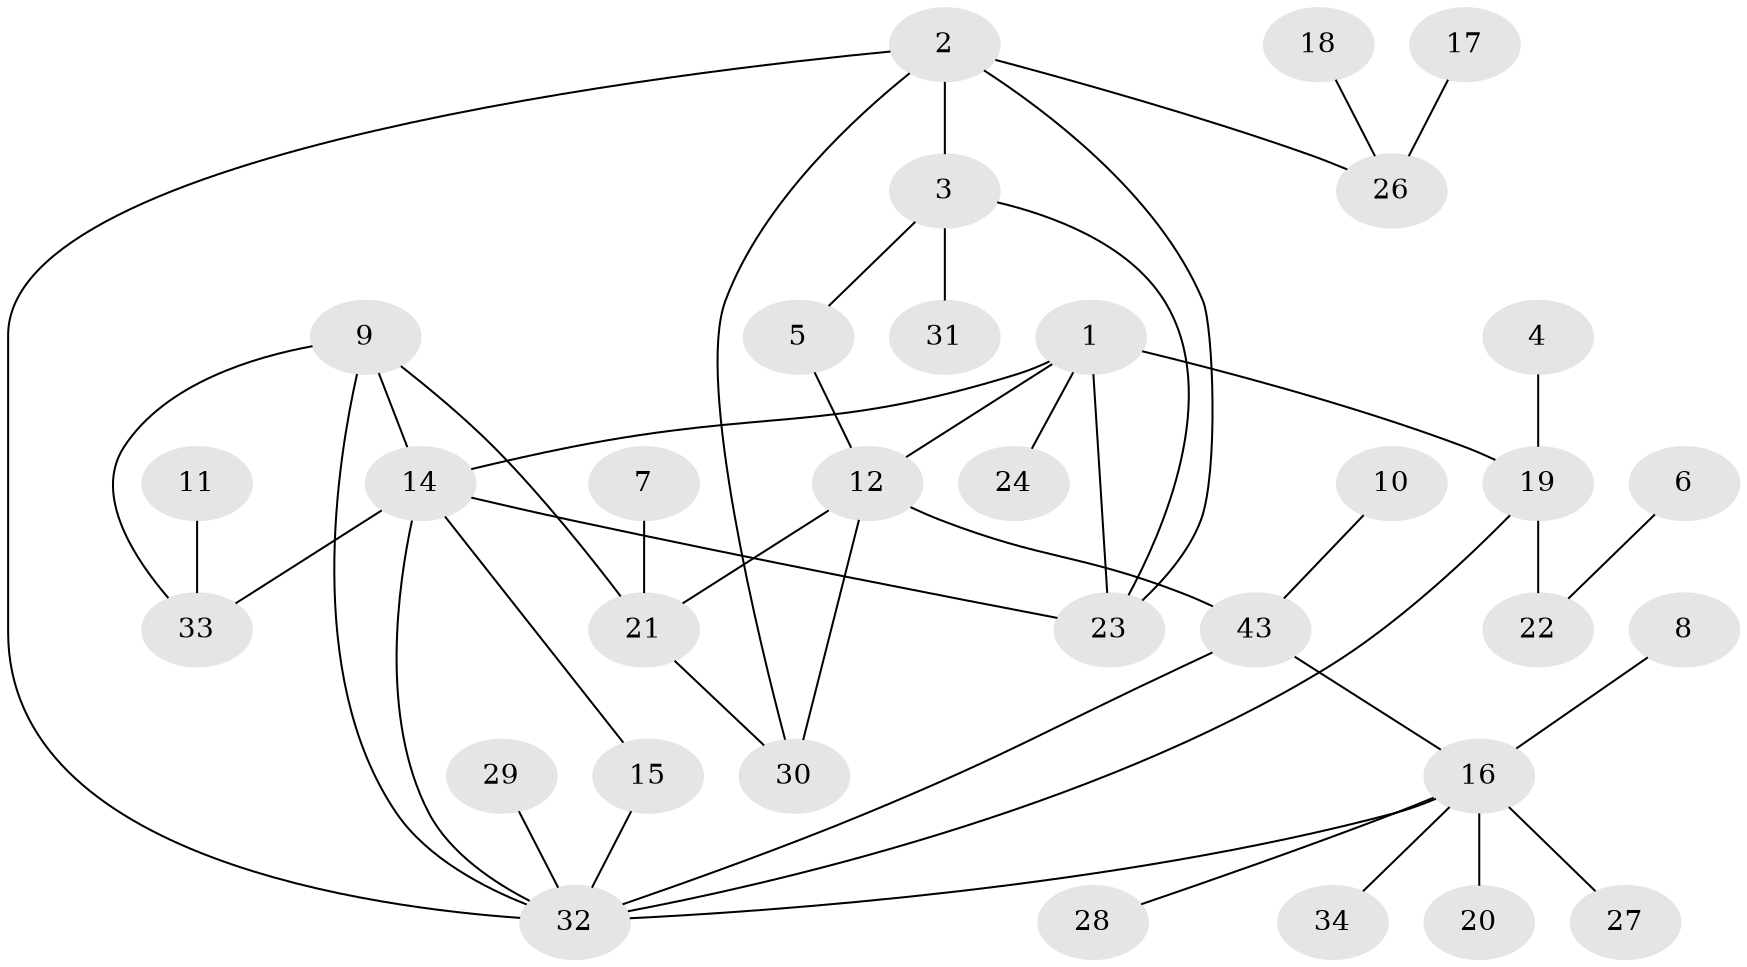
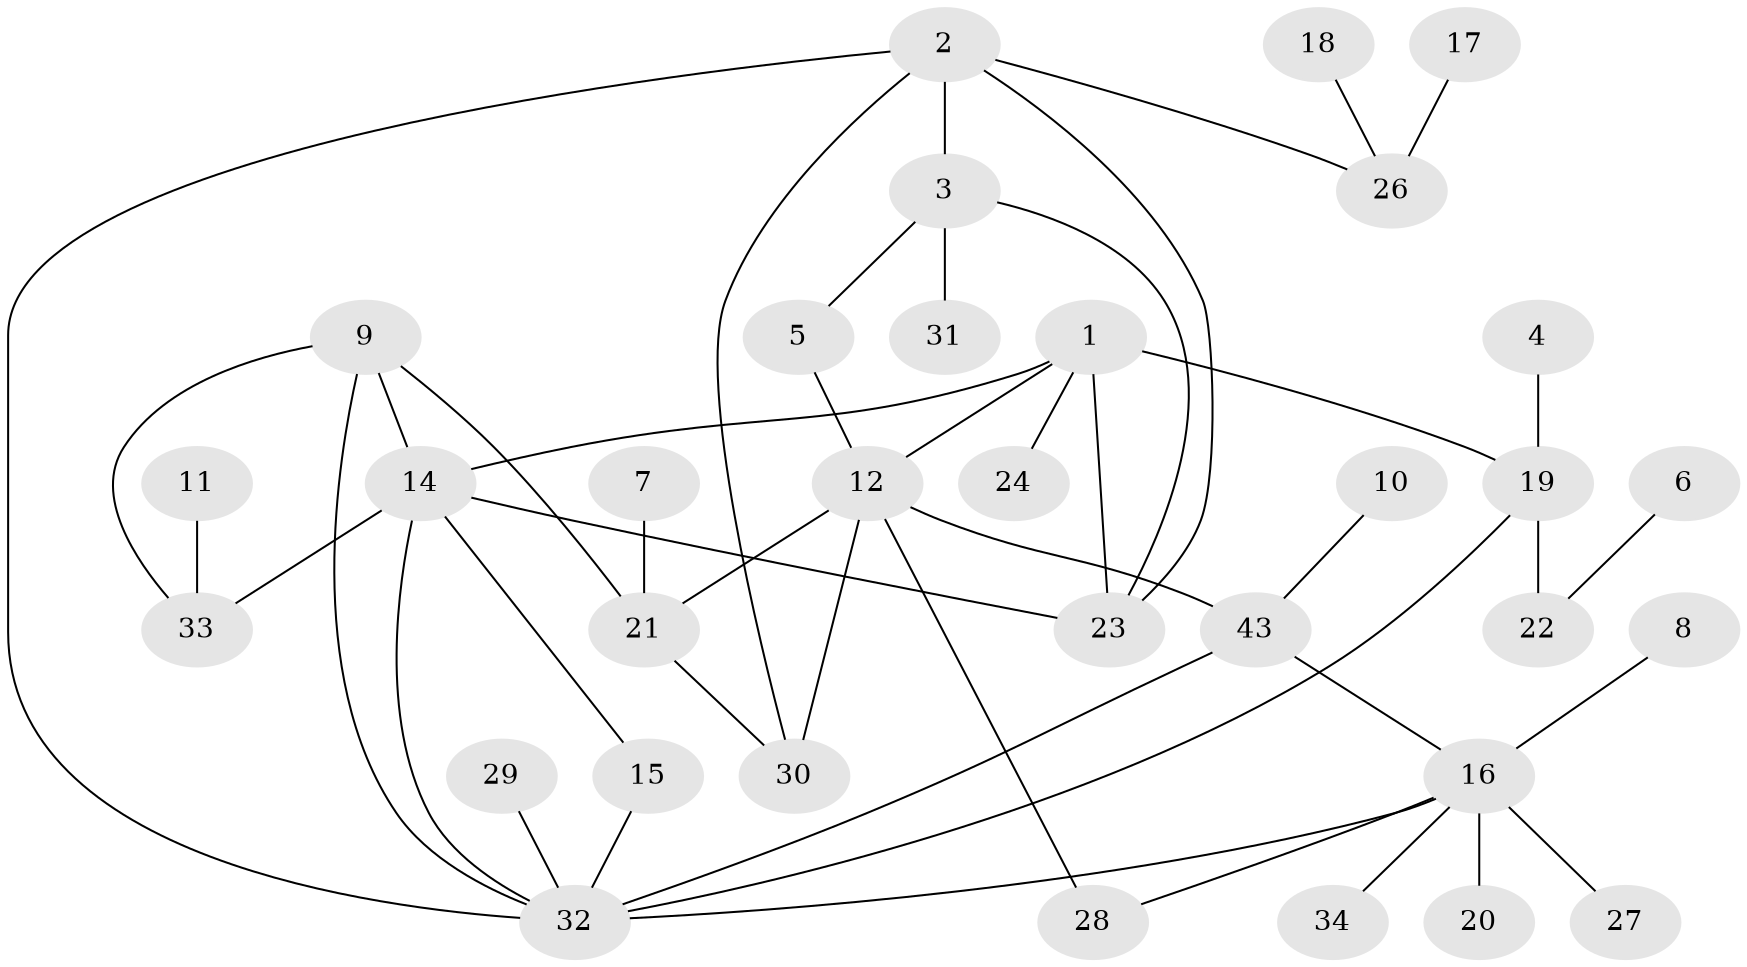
none -> (981, 703)
